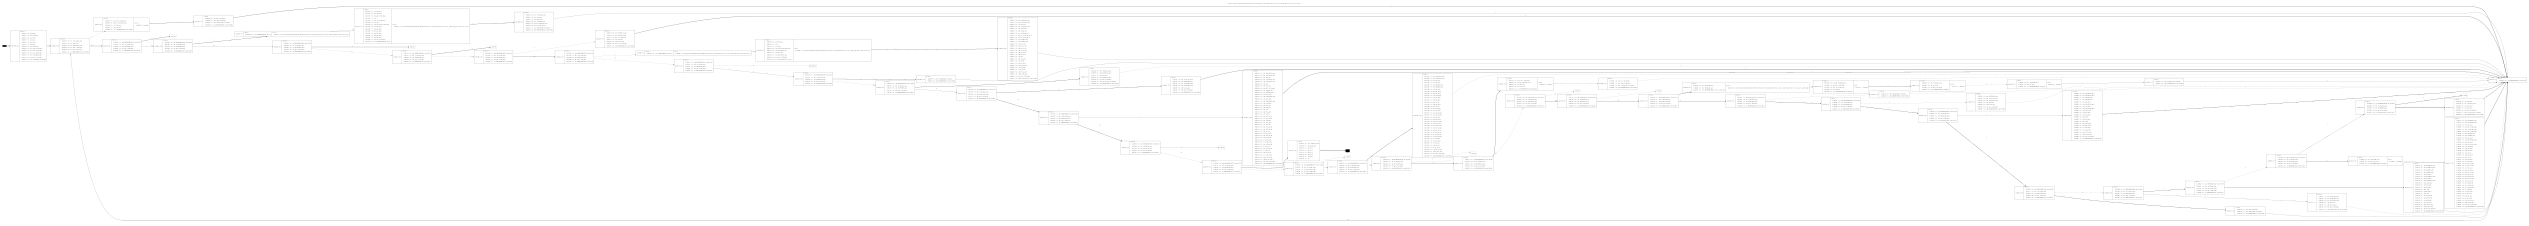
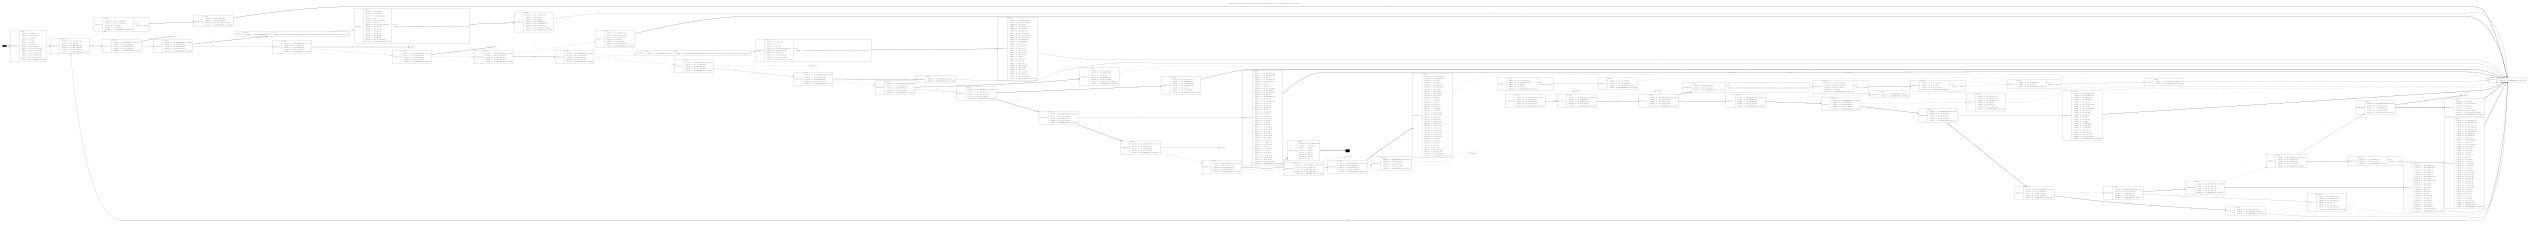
(1473, 163) -> none
